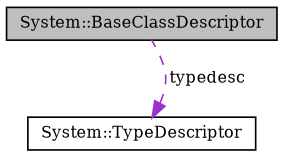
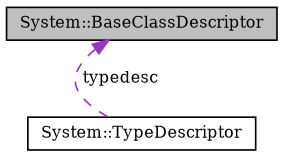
(165, 70) -> (77, 88)
